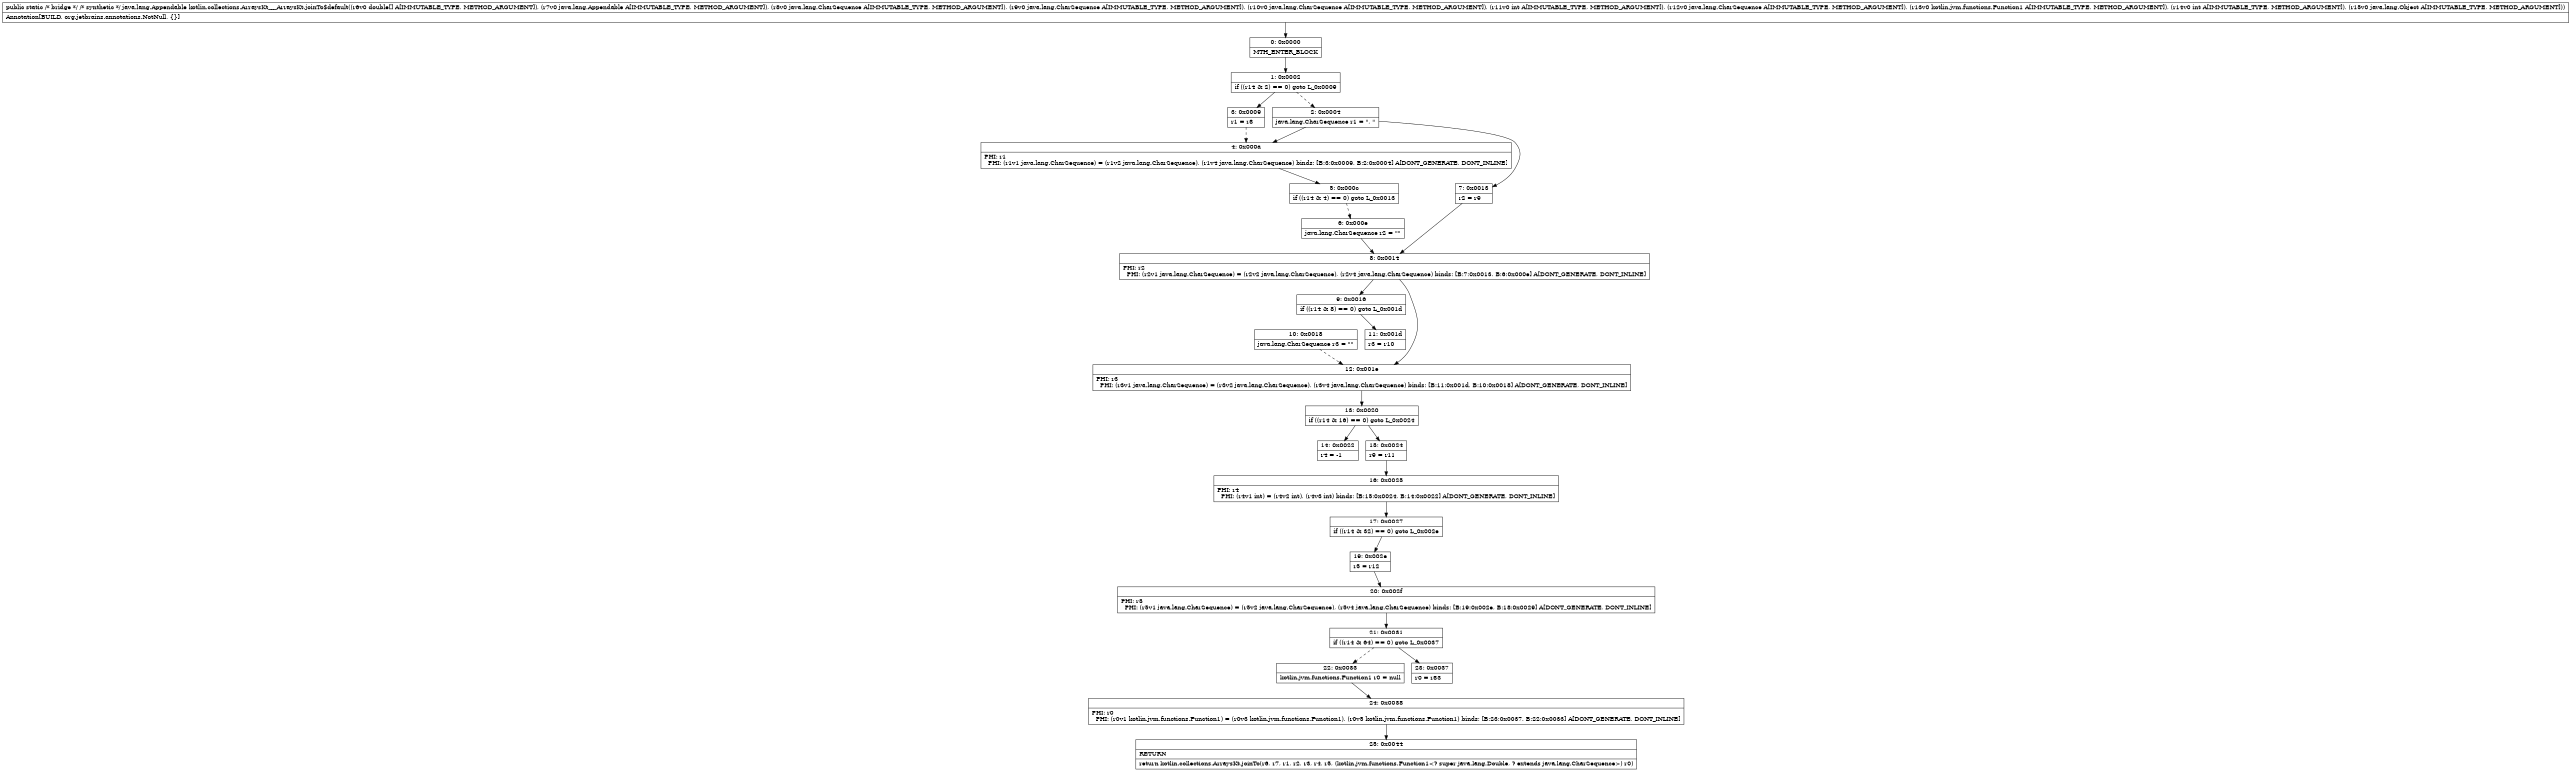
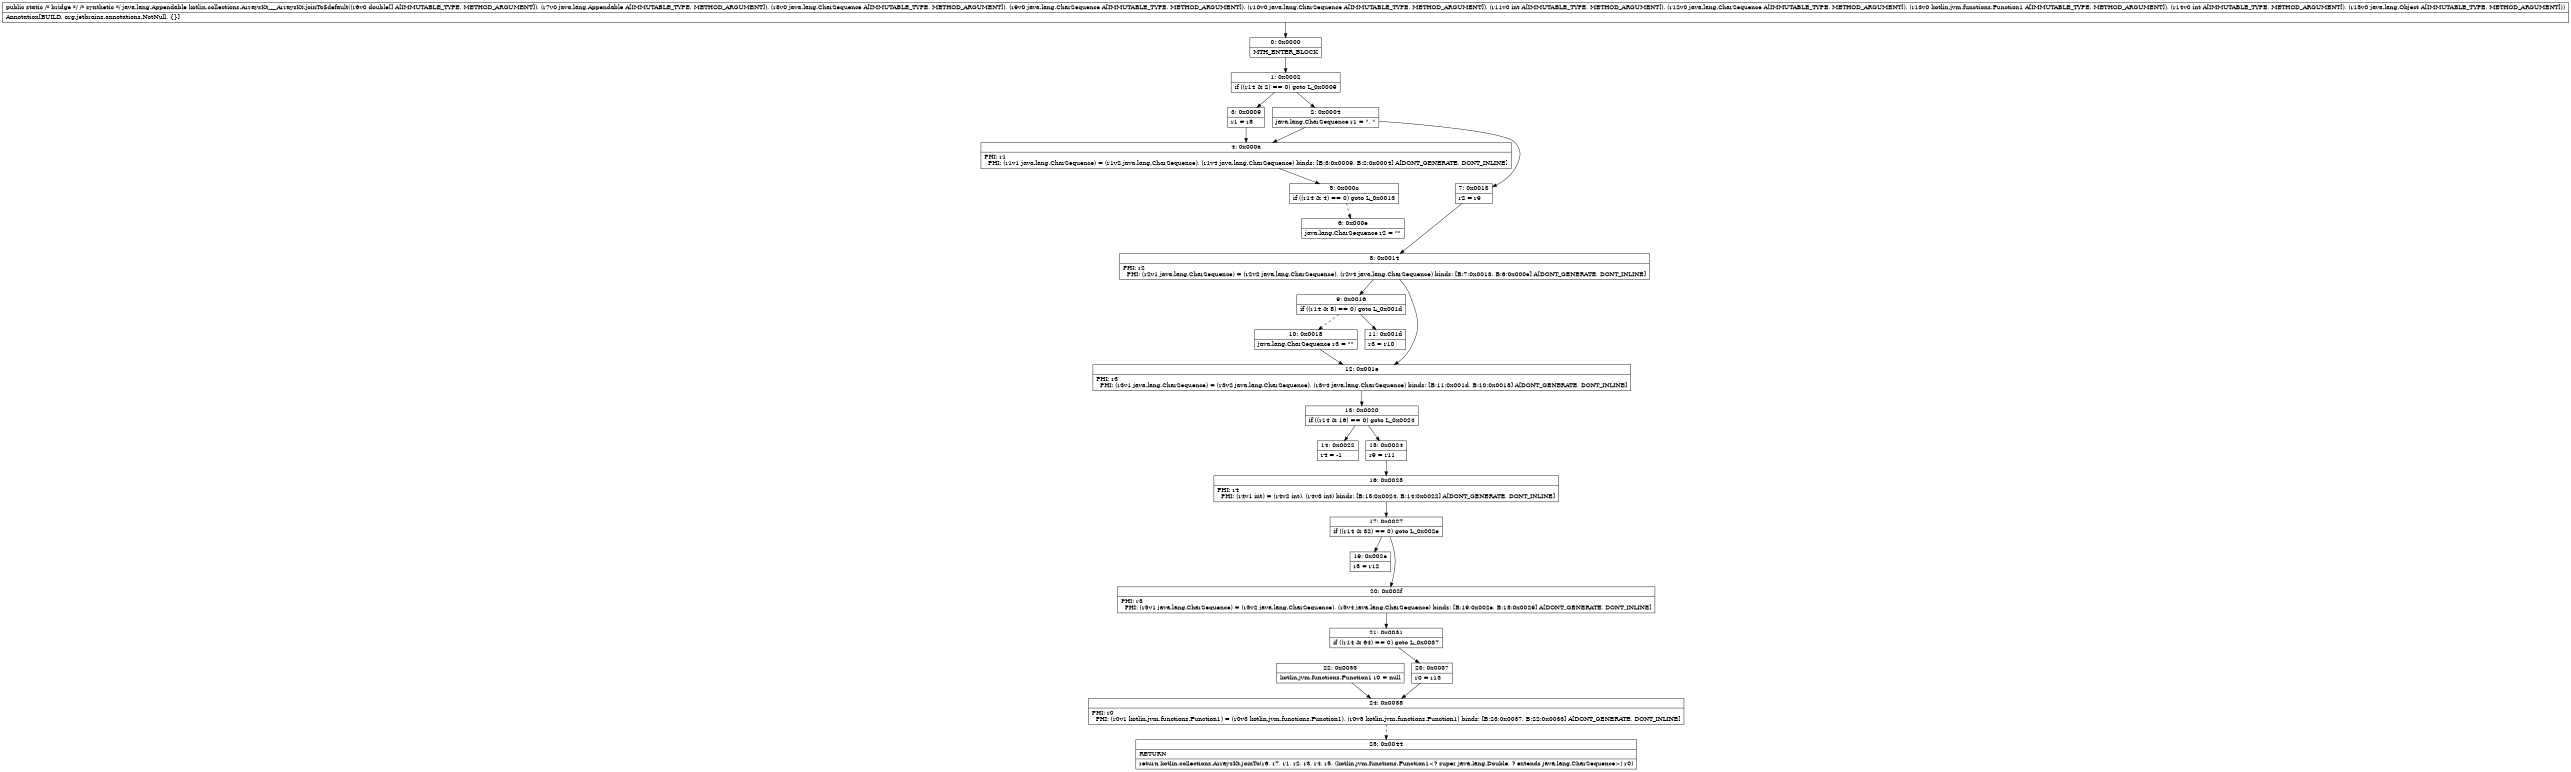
(1304, 99) -> (1304, 99)
(1246, 133) -> (1246, 133)
(1366, 244) -> none
none -> (1330, 321)
(1330, 356) -> (1330, 356)
(1377, 577) -> (1395, 560)
(1365, 654) -> none
(1428, 678) -> (1428, 678)
none -> (1413, 689)
(1386, 730) -> (1386, 730)
